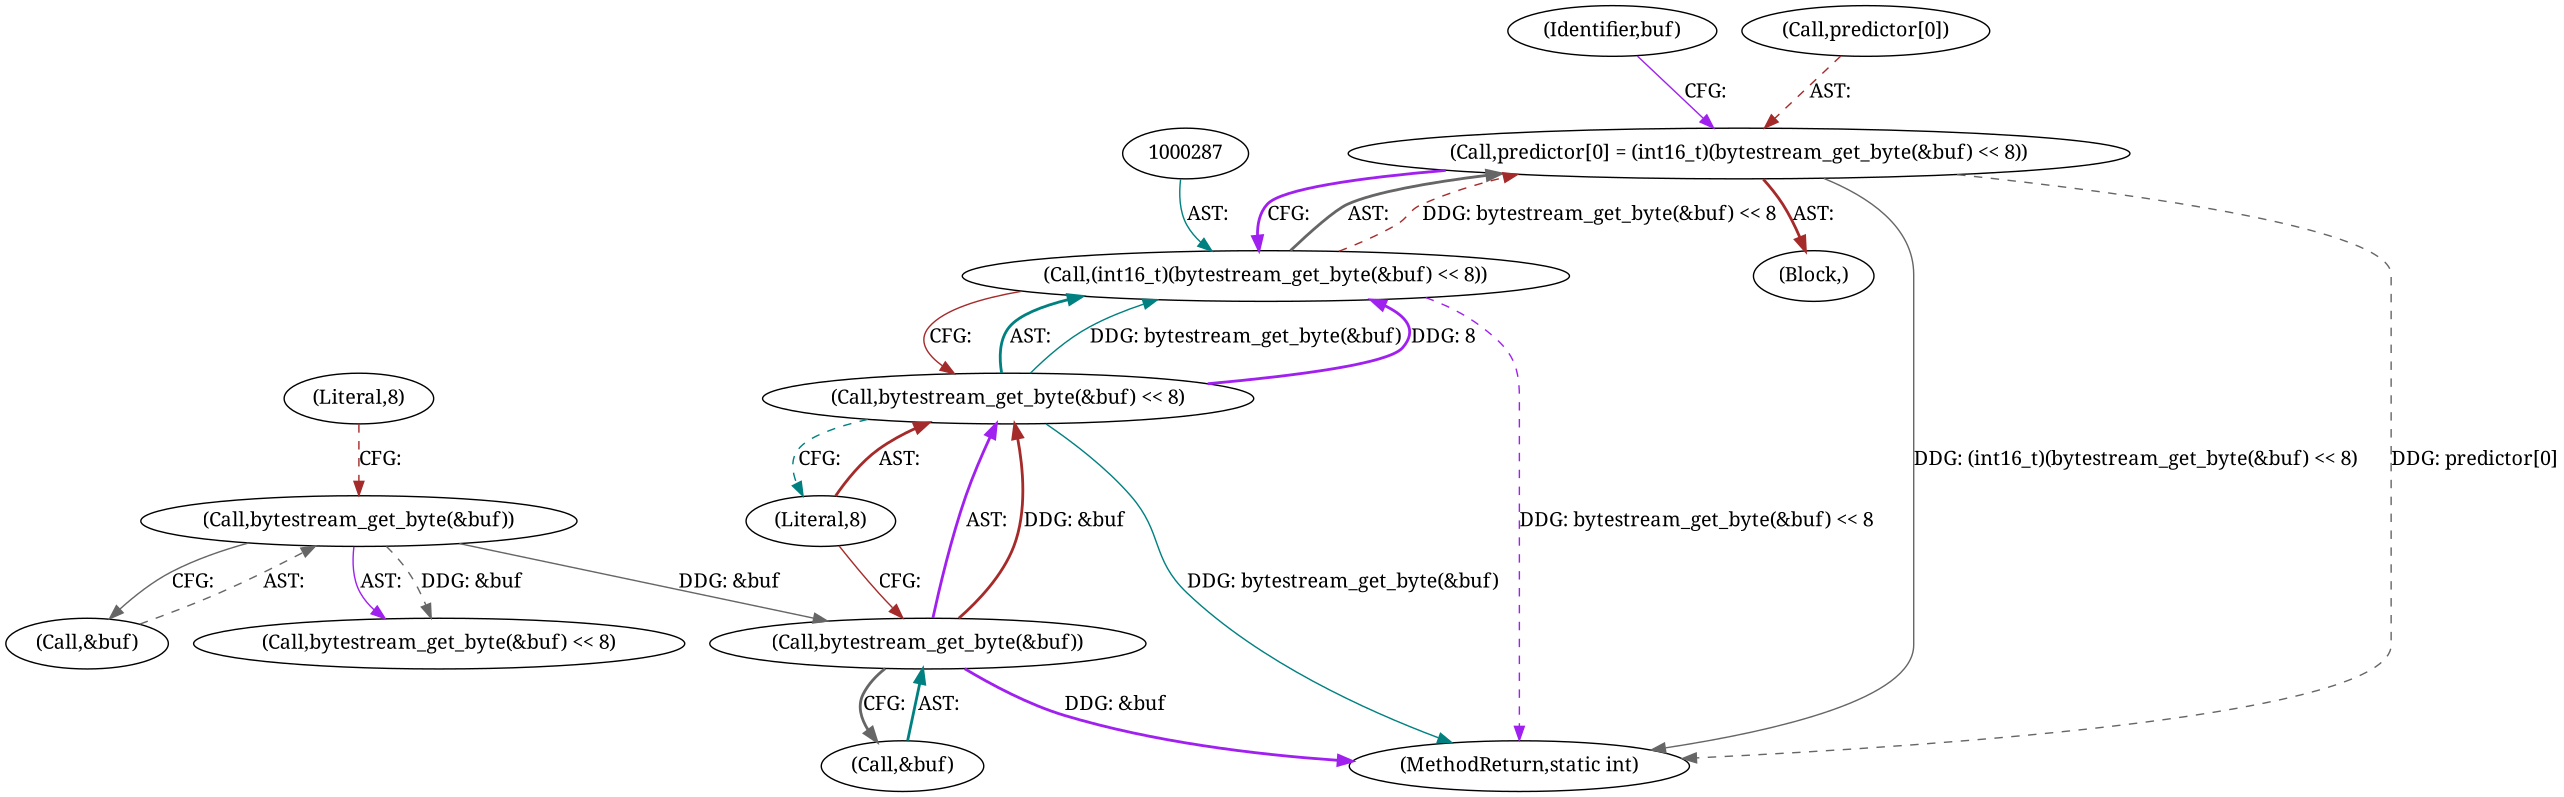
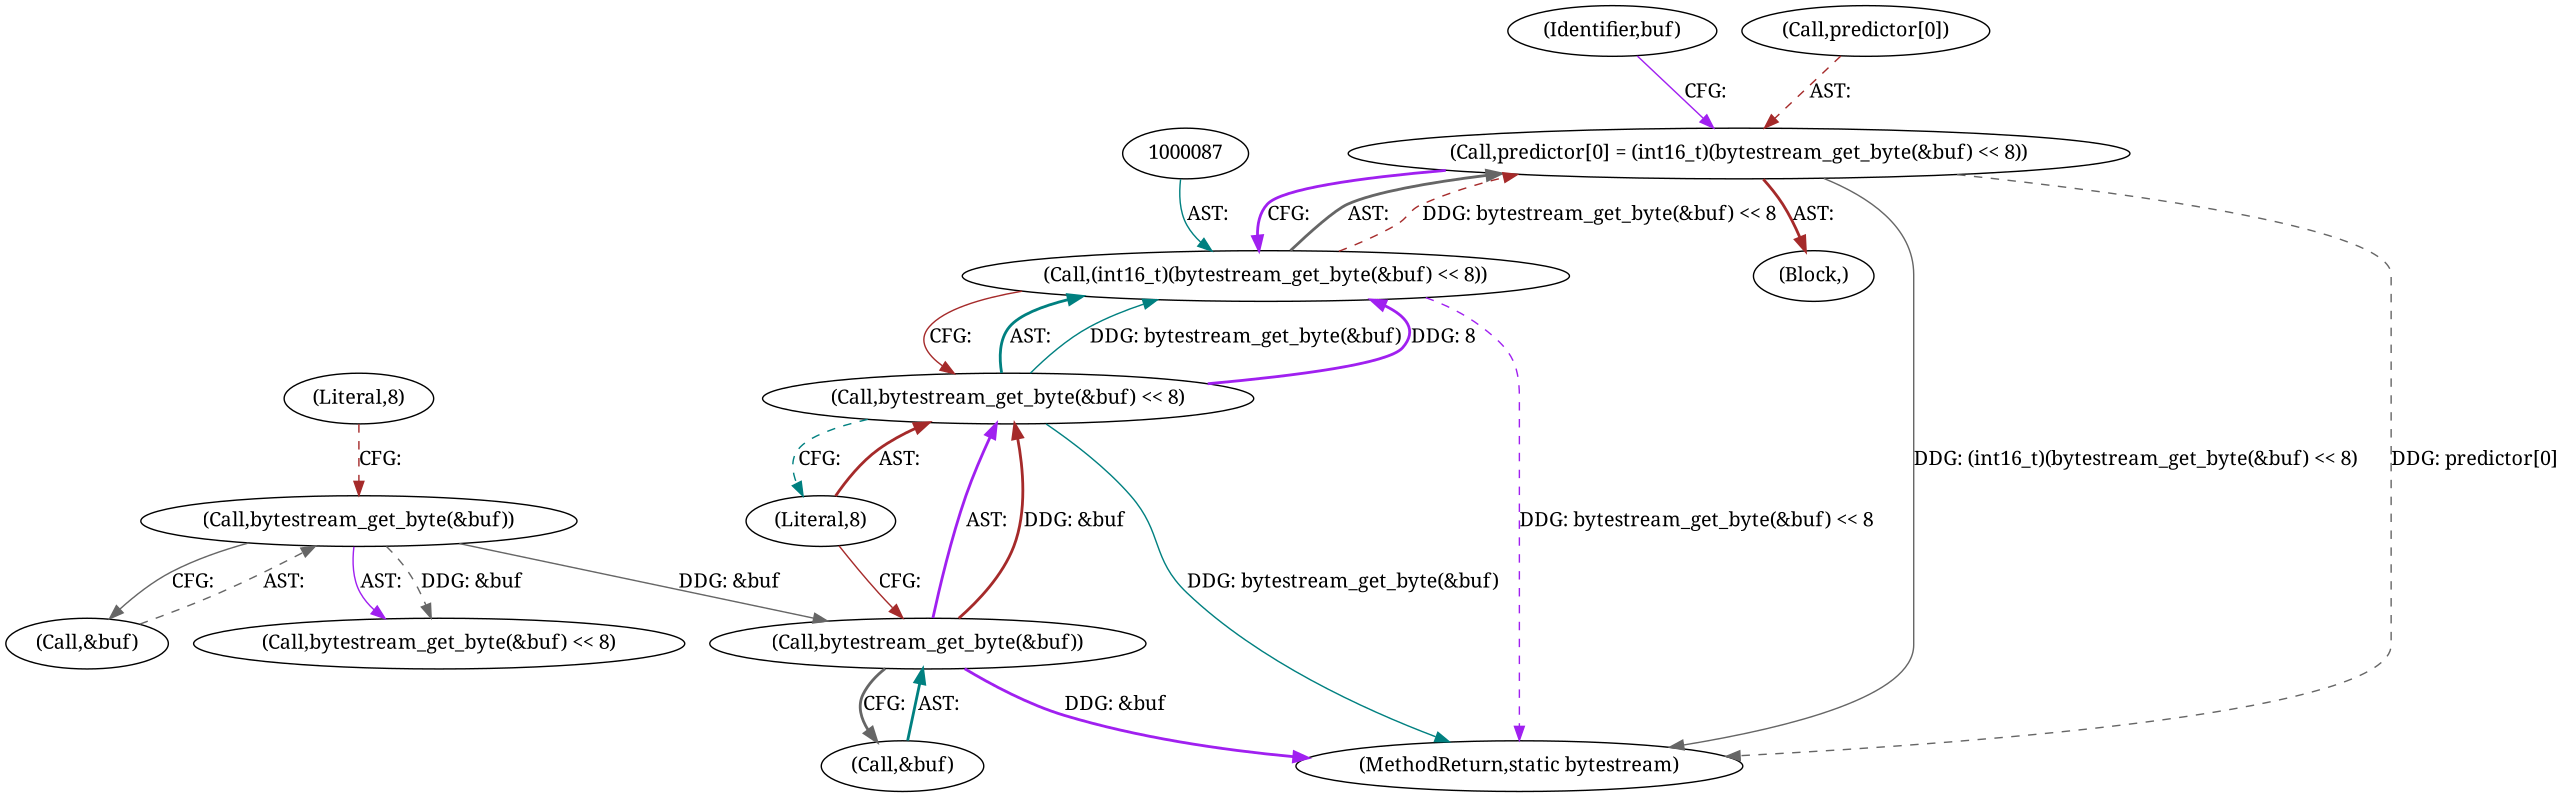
(1186, 154) -> (1186, 154)
(1519, 766) -> (1519, 766)
